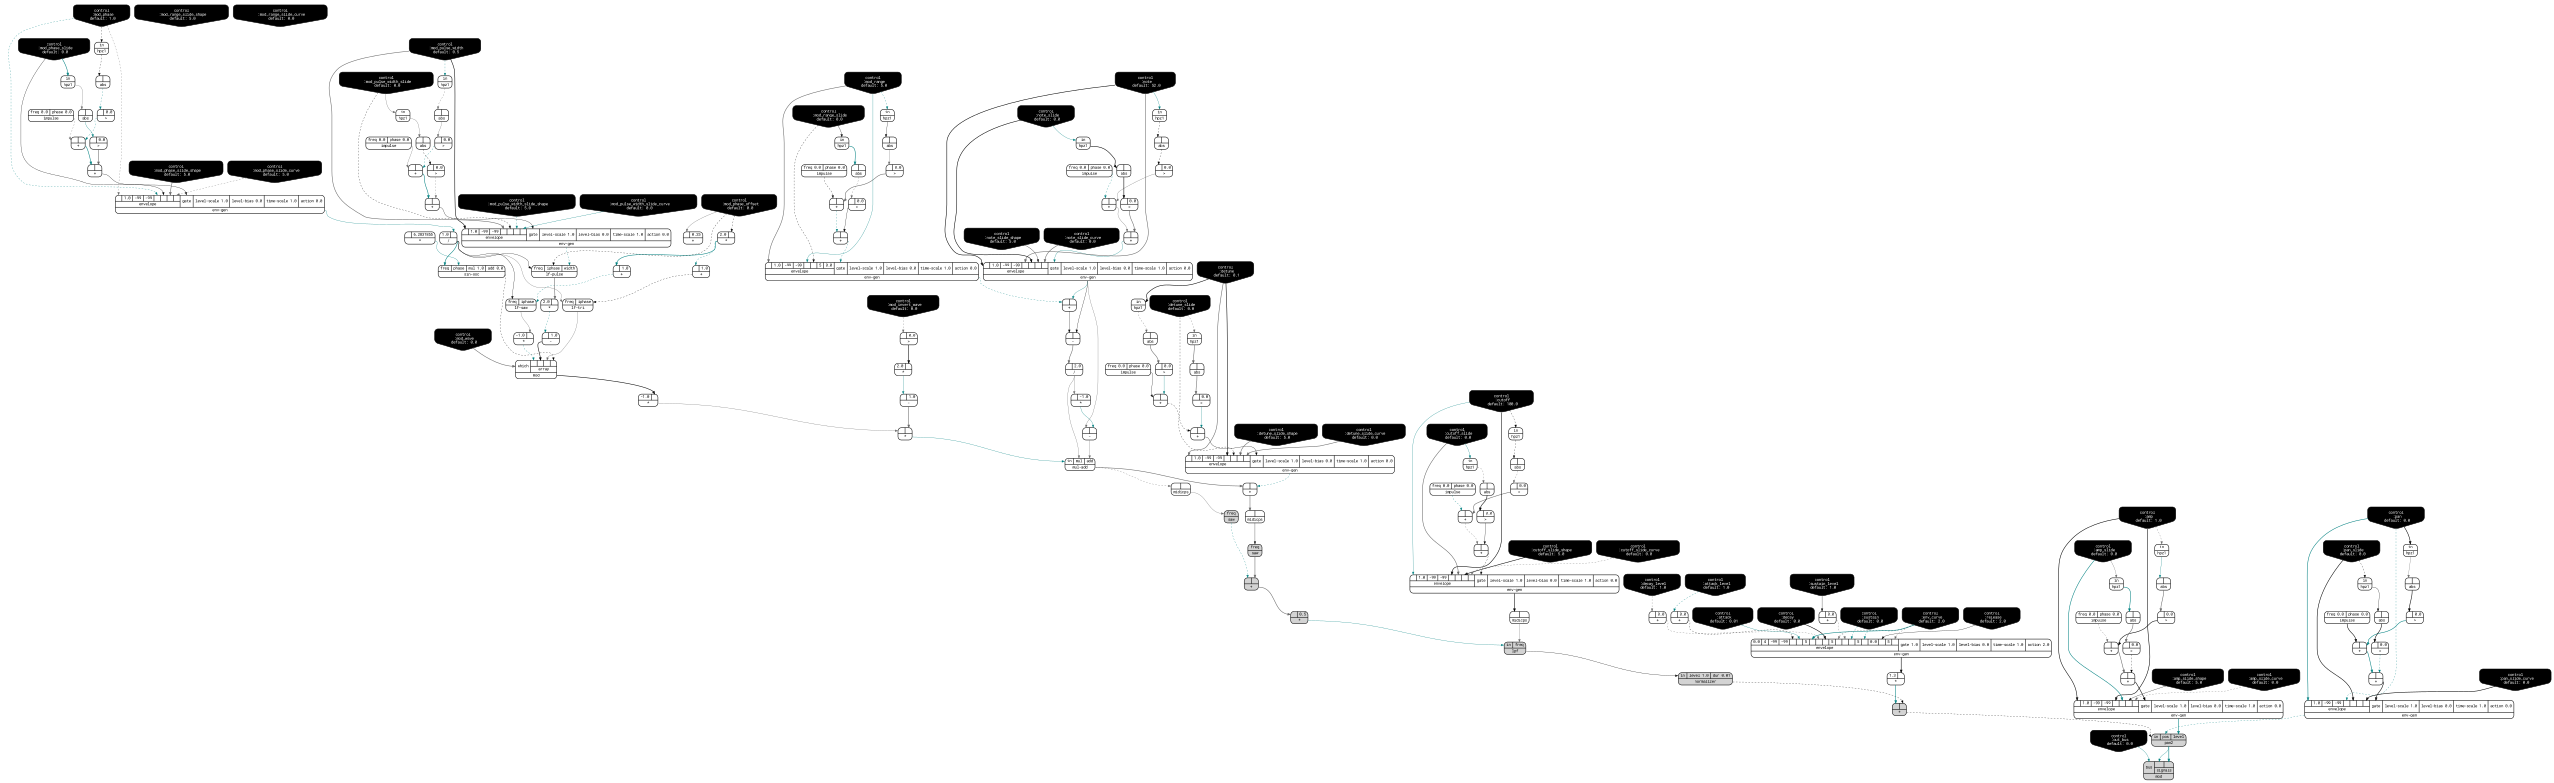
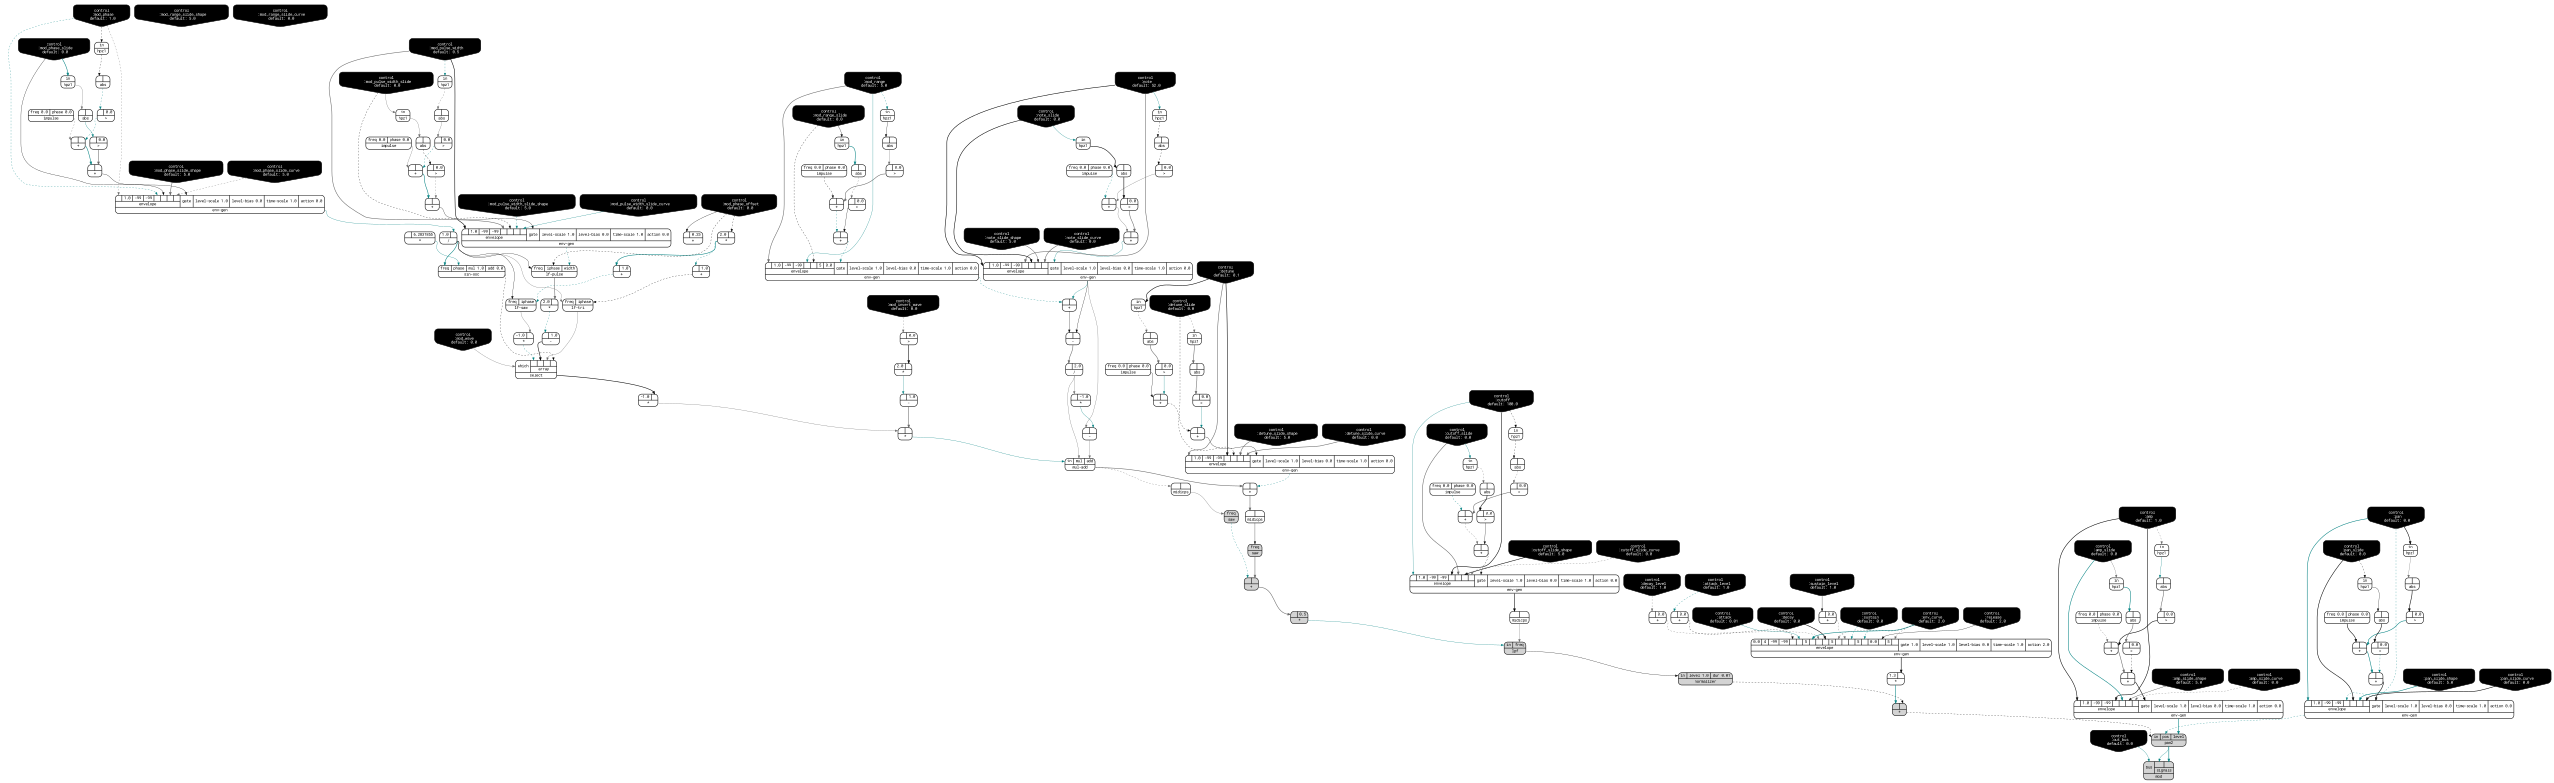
(701, 218) -> (701, 218)
(491, 360) -> (491, 360)
(536, 376) -> (536, 376)
none -> (2439, 679)
